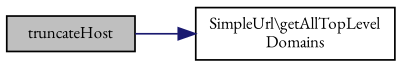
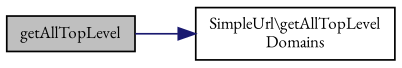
(71, 34) -> (71, 34)
